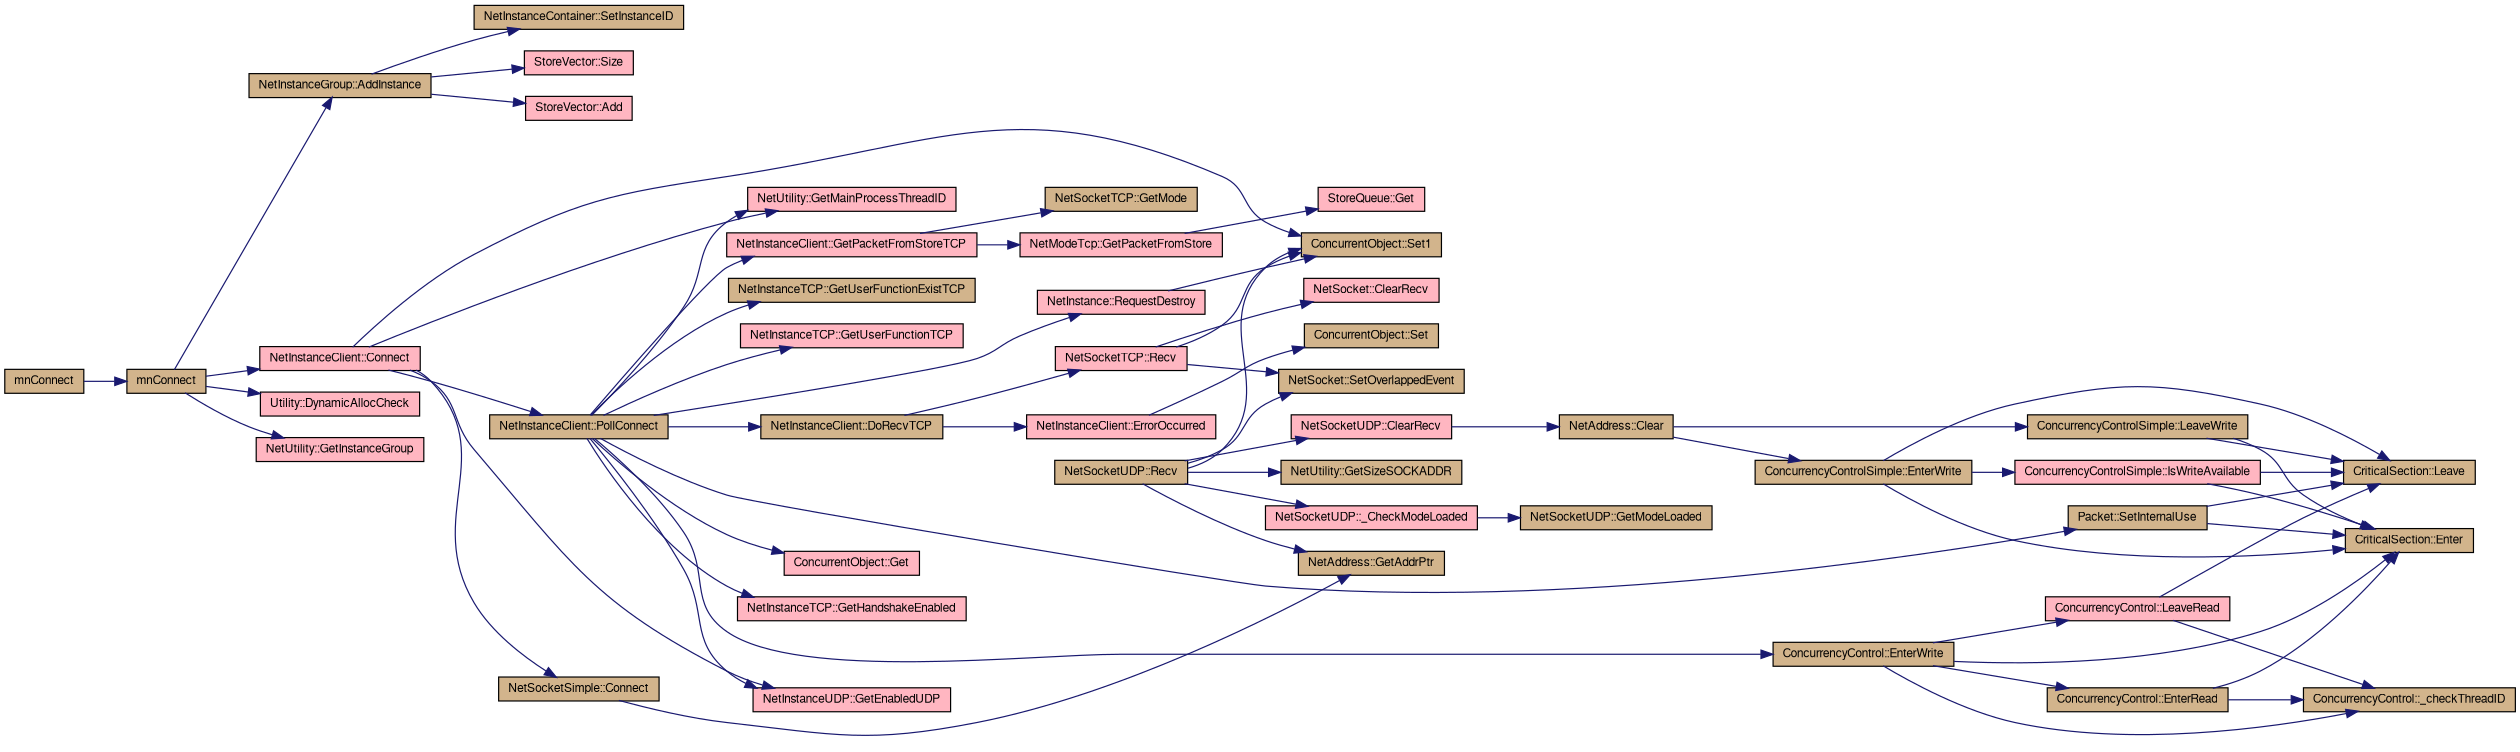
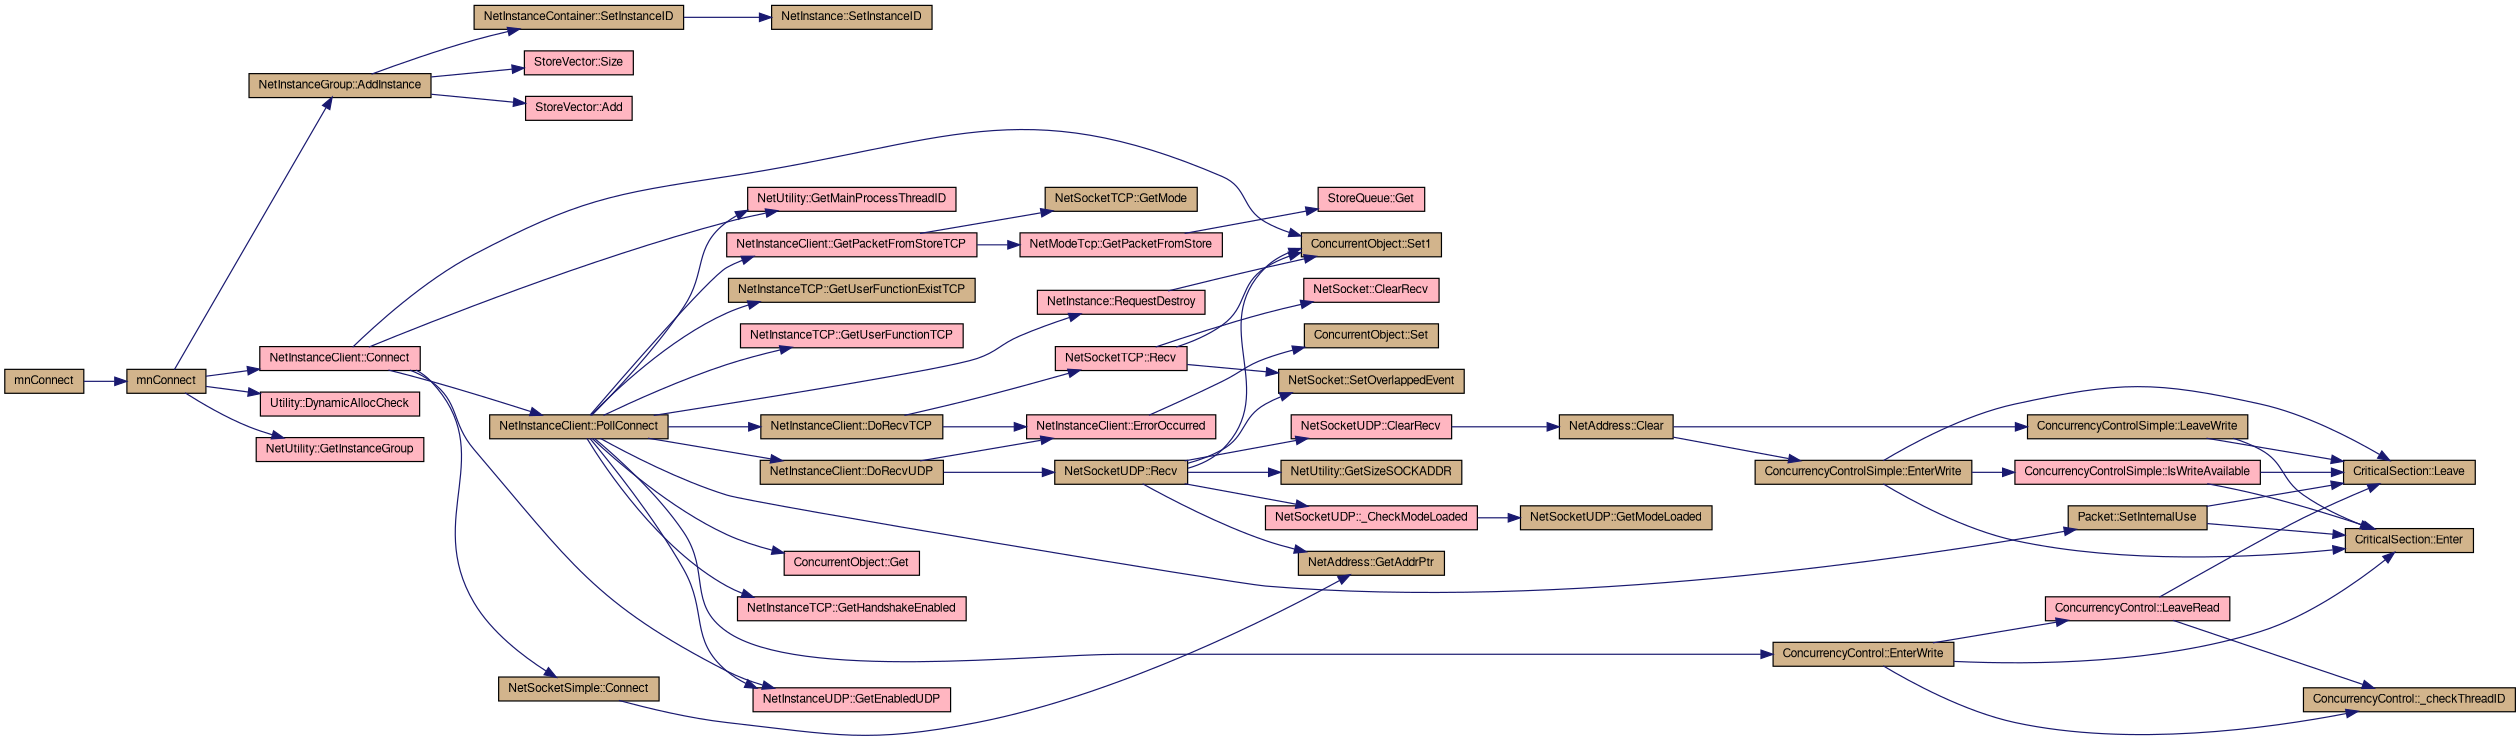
none -> (852, 17)
none -> (852, 472)
(2138, 700) -> none
